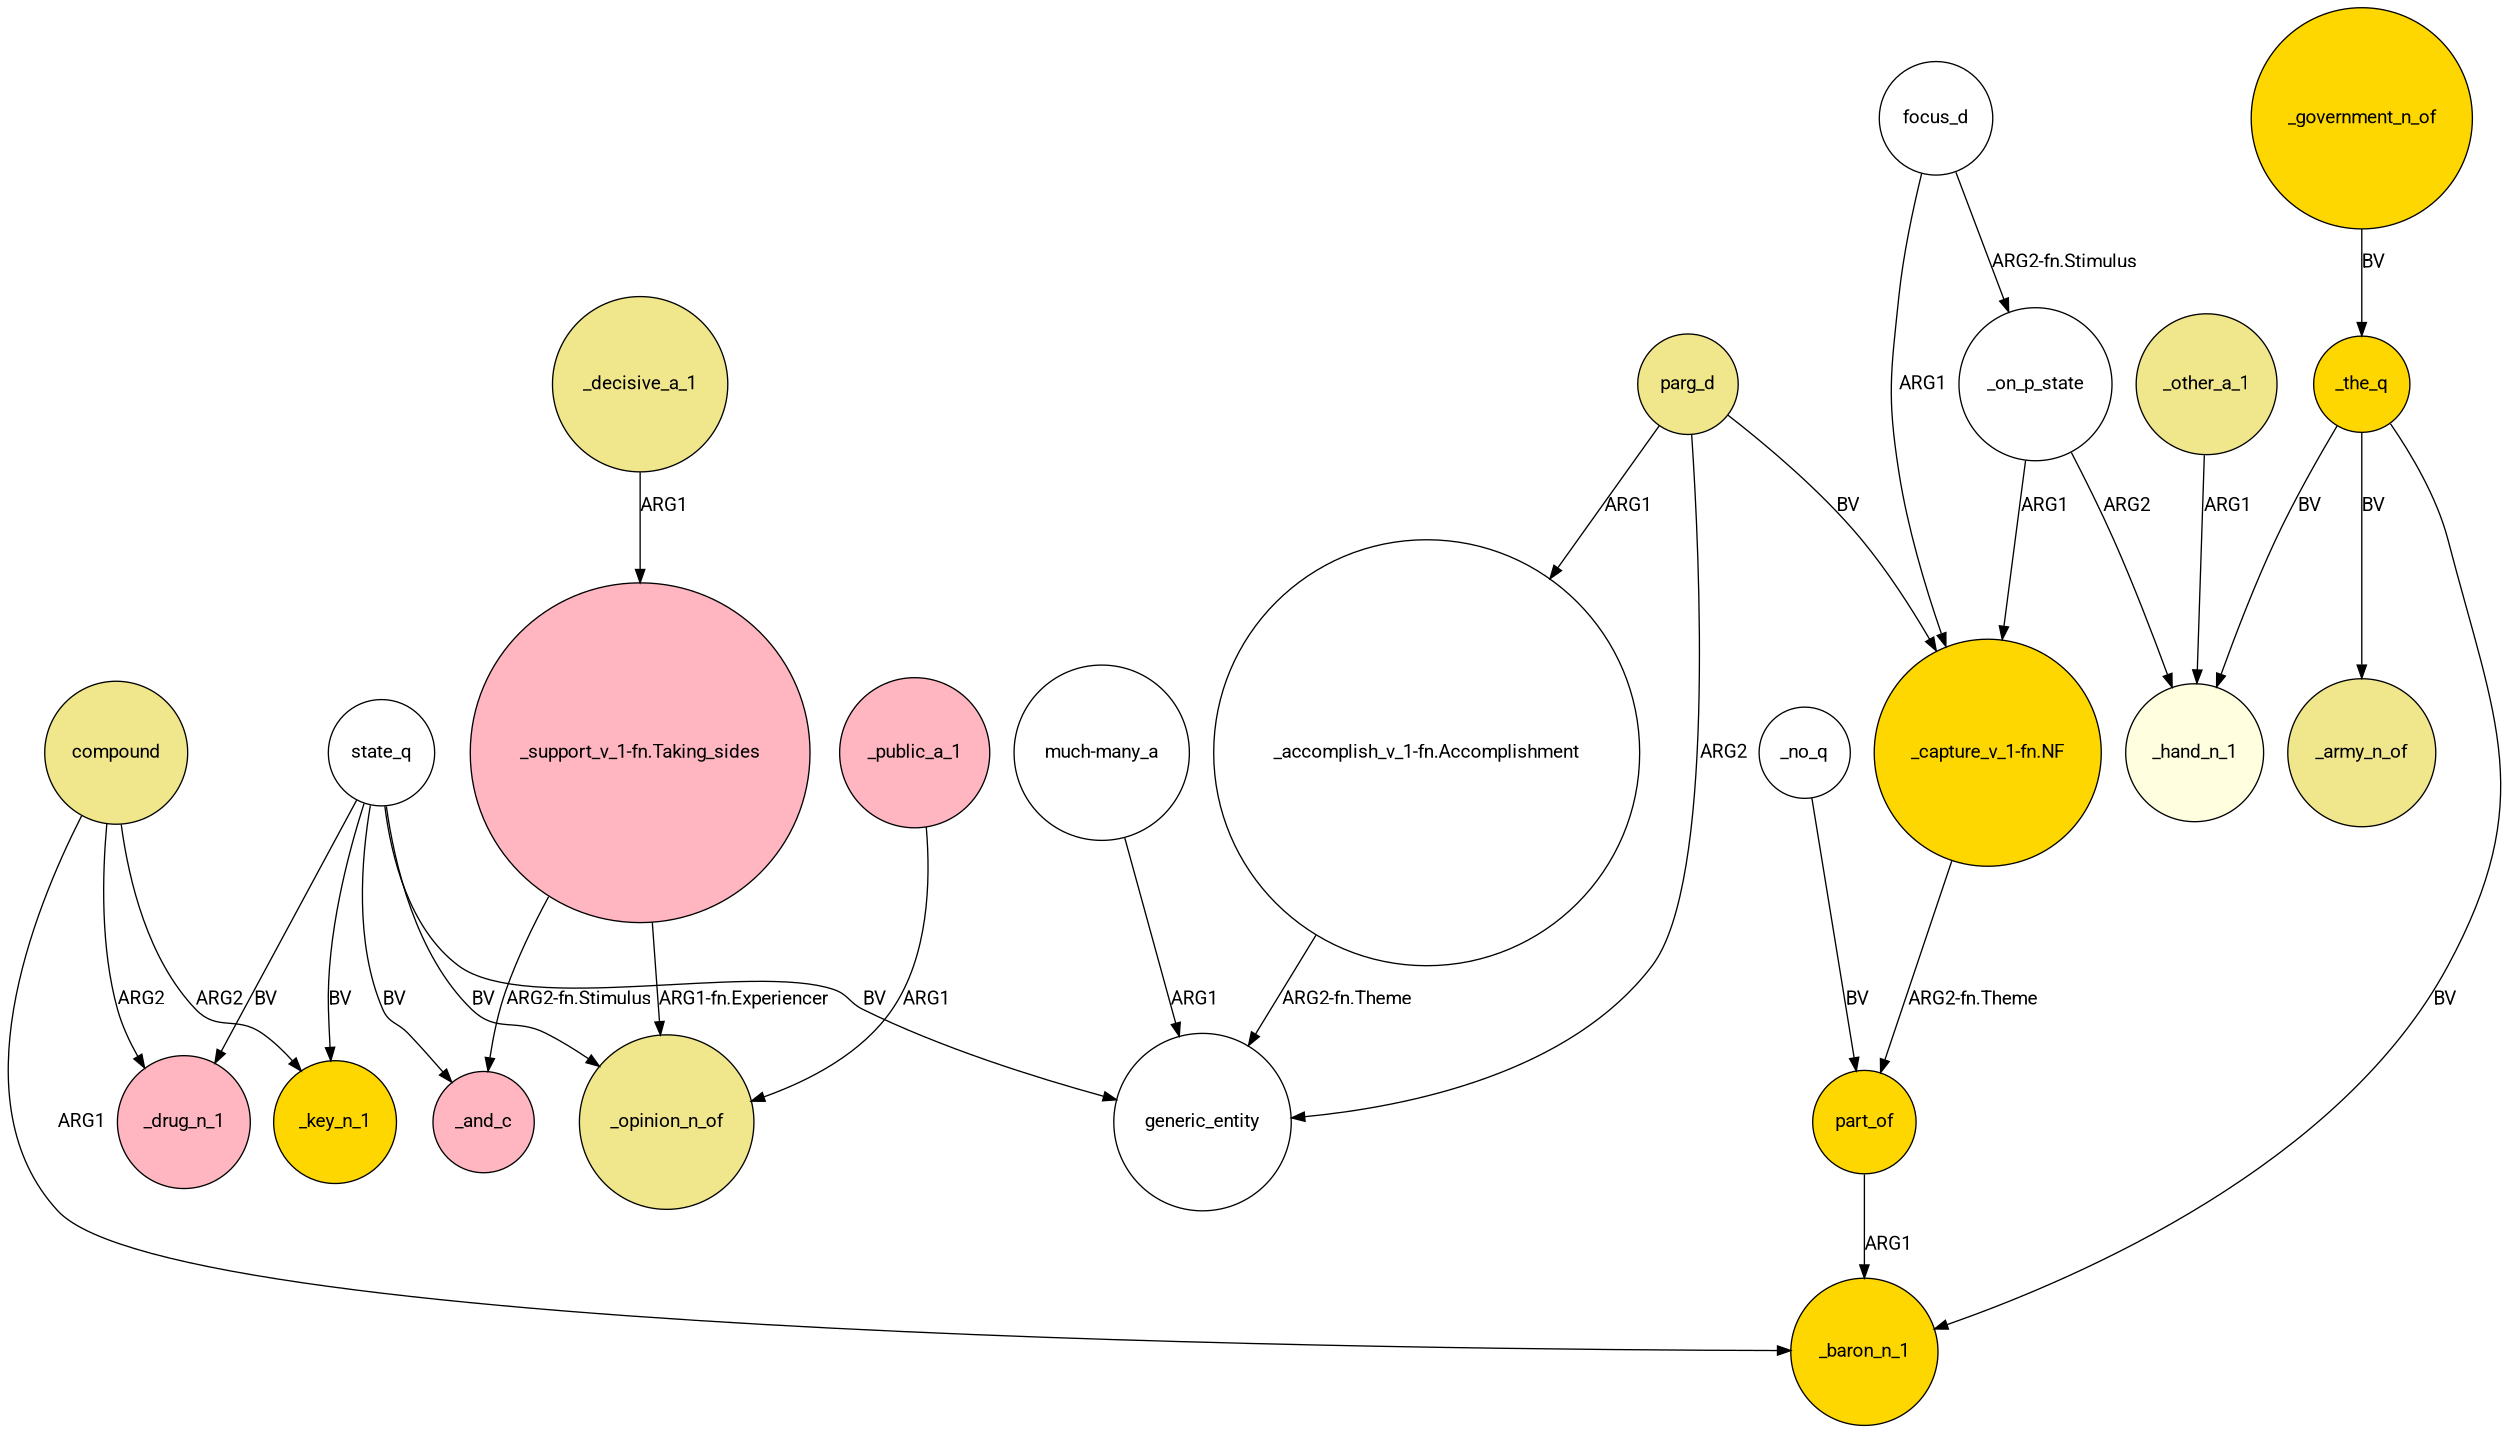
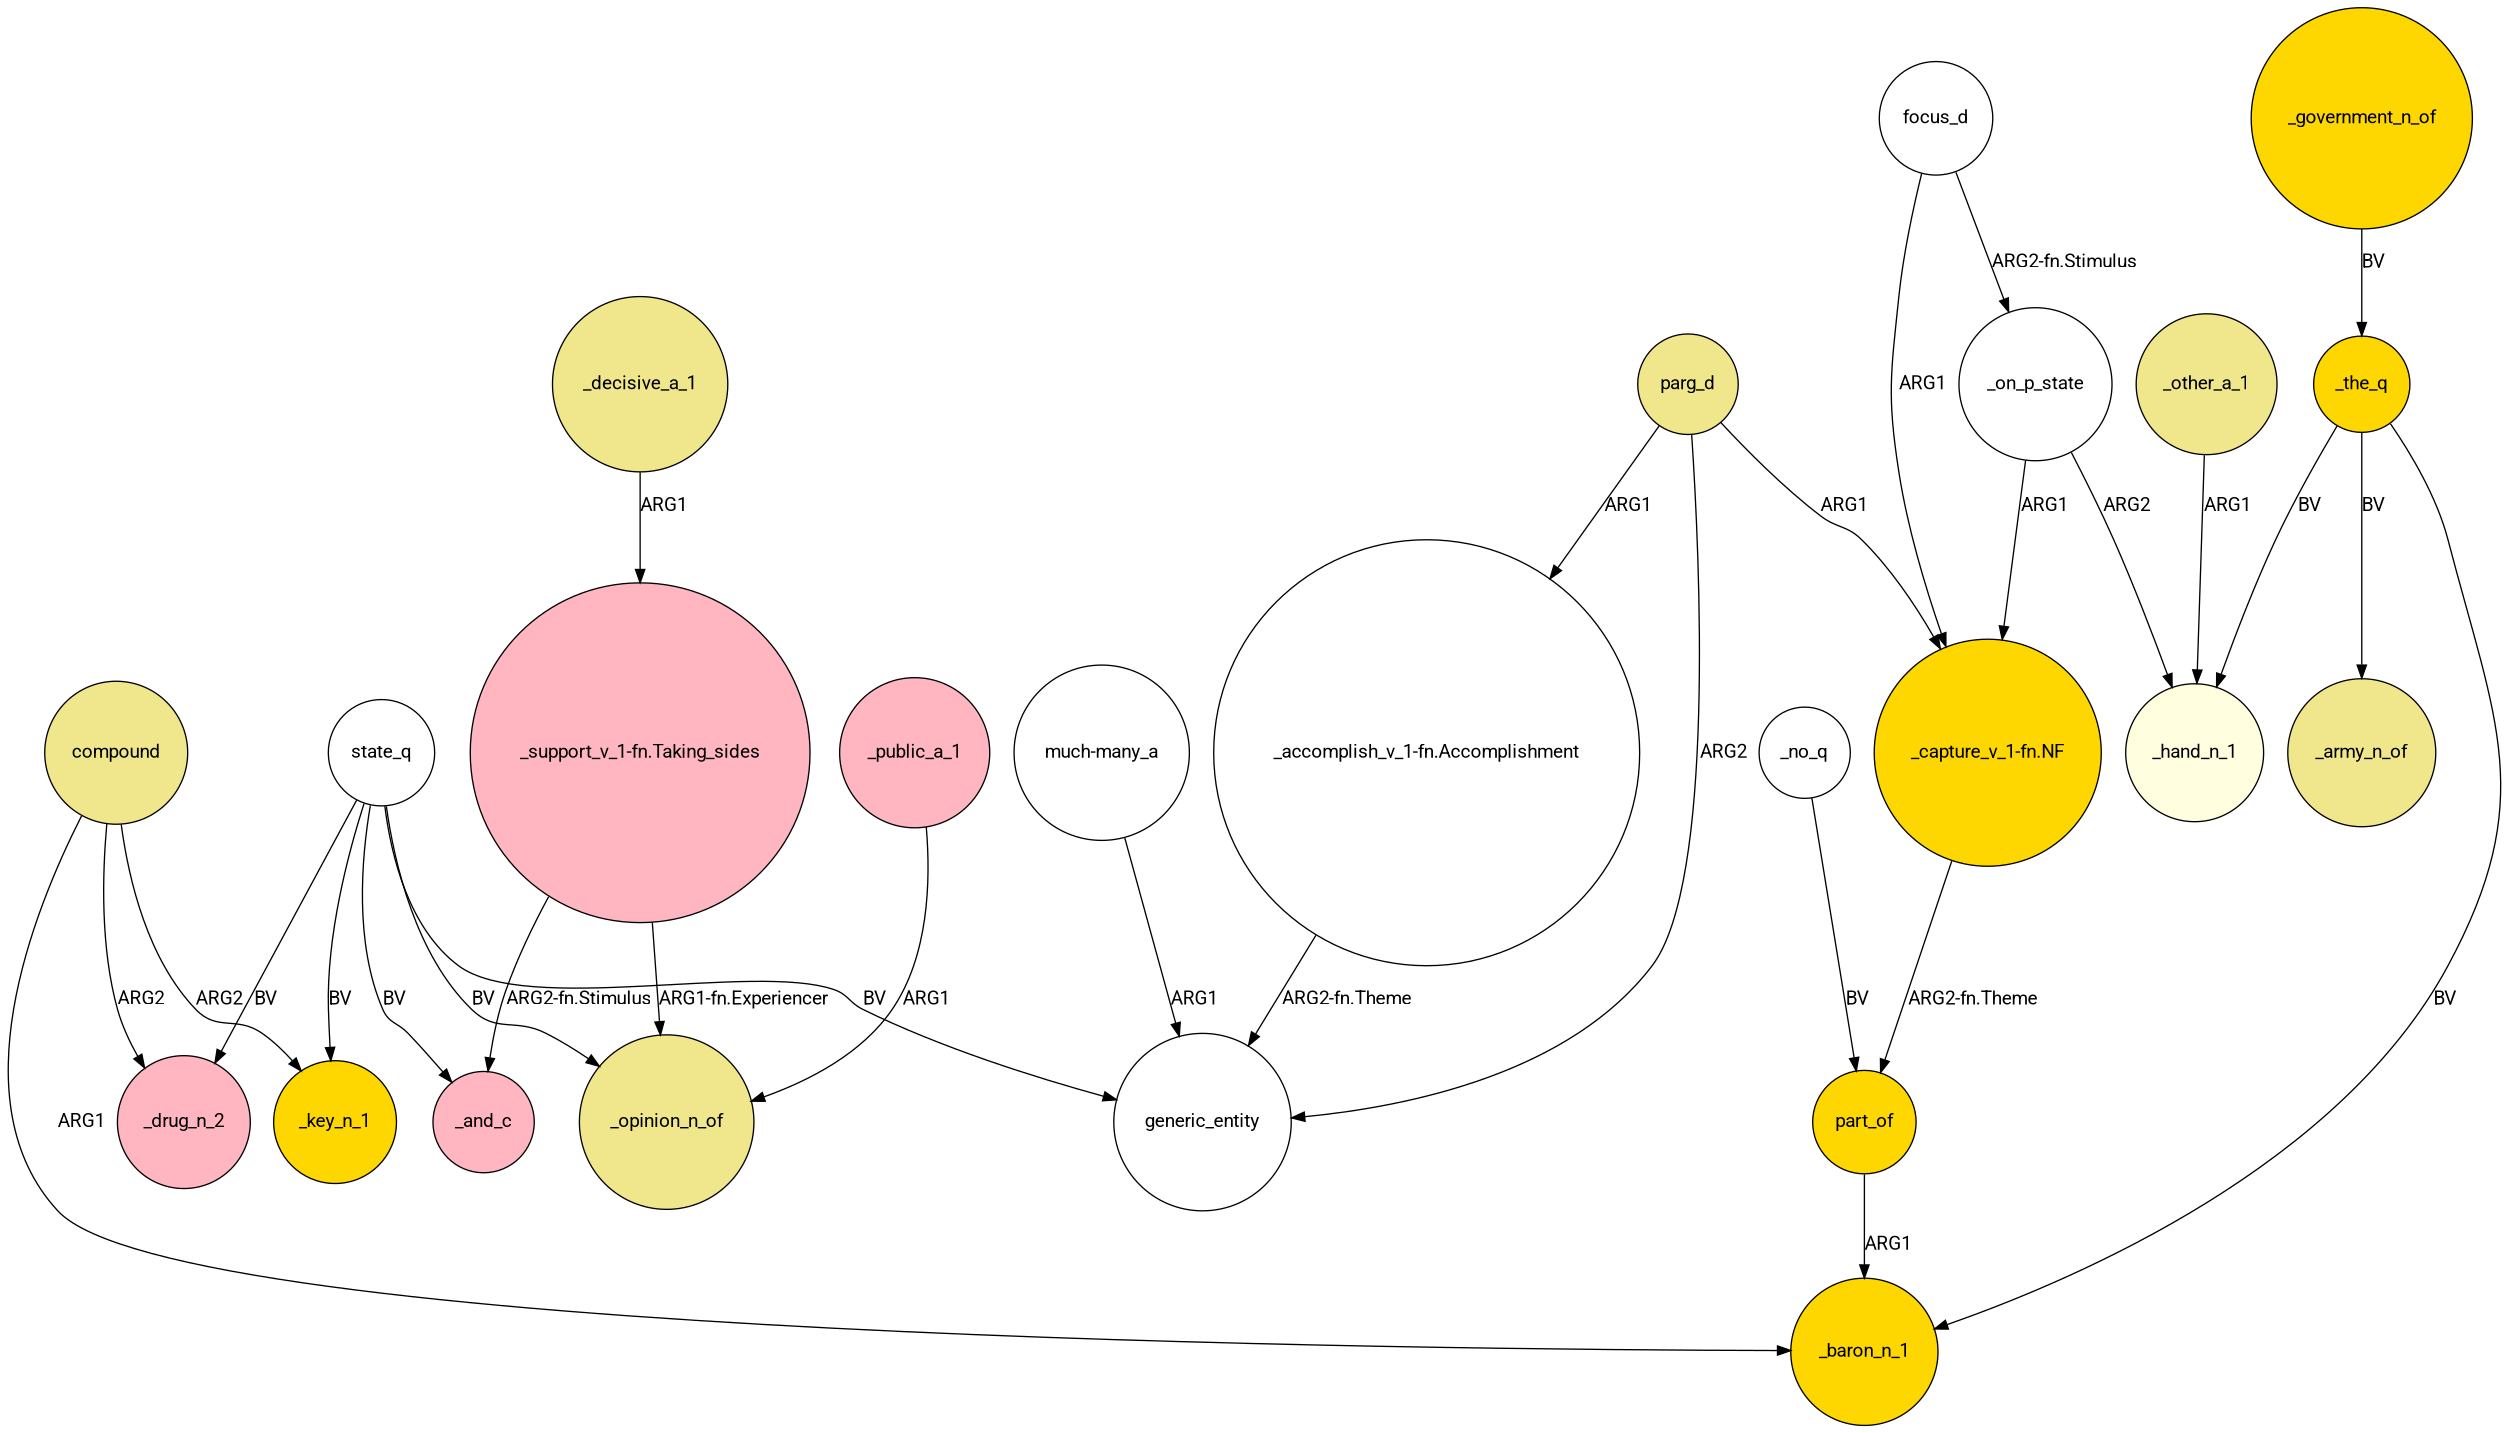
(1848, 506) -> (1844, 506)
(184, 1122) -> (184, 1122)
